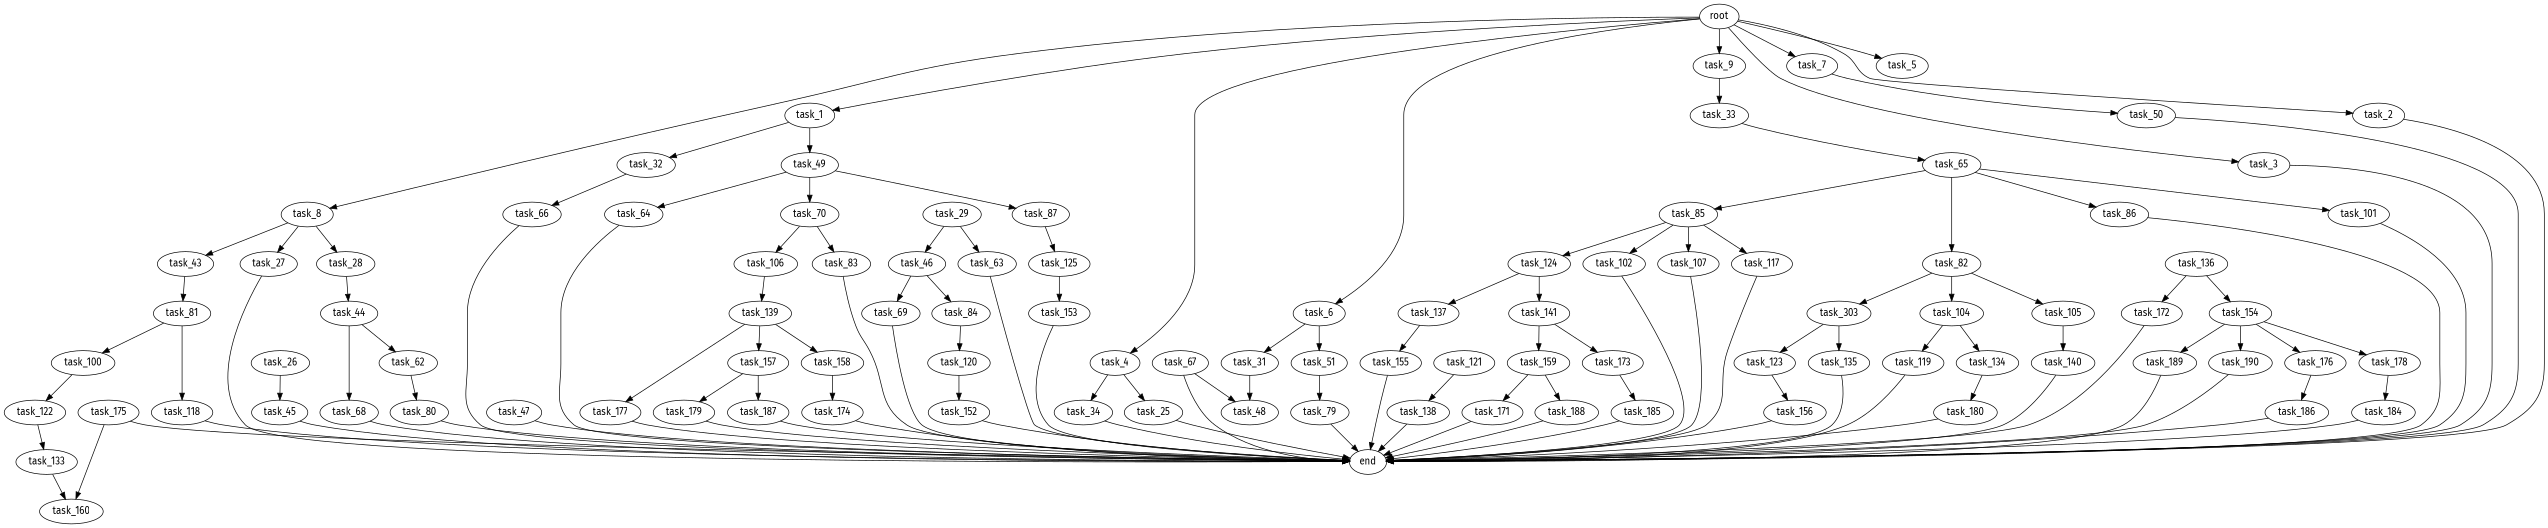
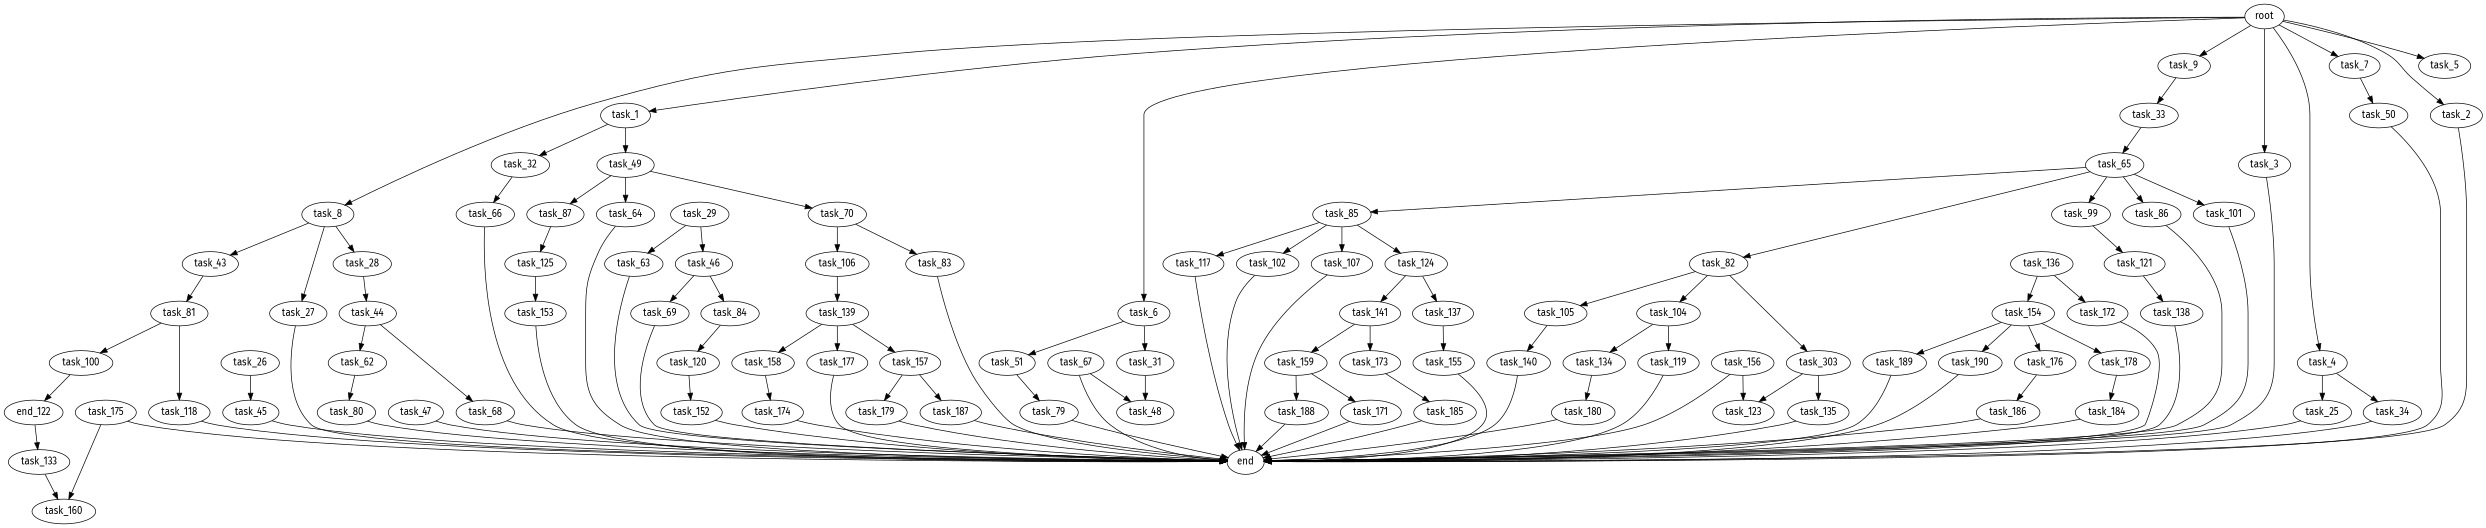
none -> (2081, 214)
(1778, 385) -> (1743, 384)
(35, 412) -> (34, 412)
